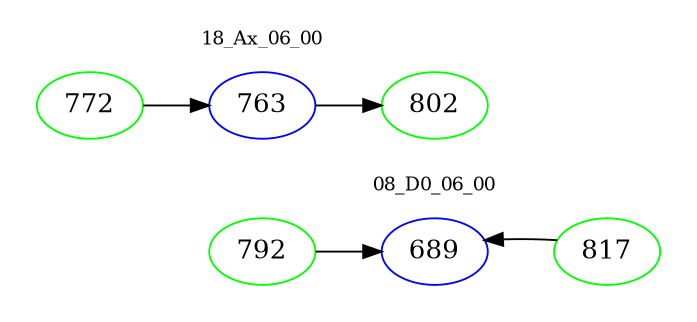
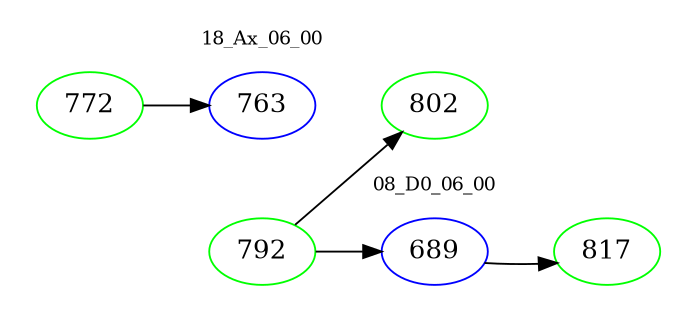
(339, 105) -> (341, 185)
(530, 239) -> (511, 264)
